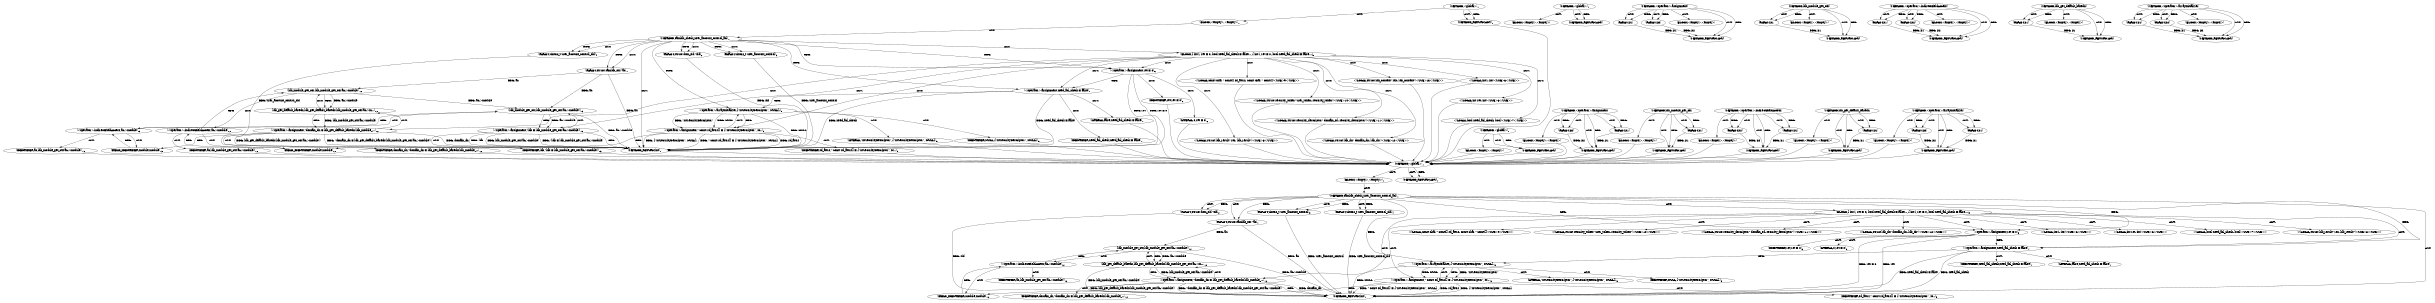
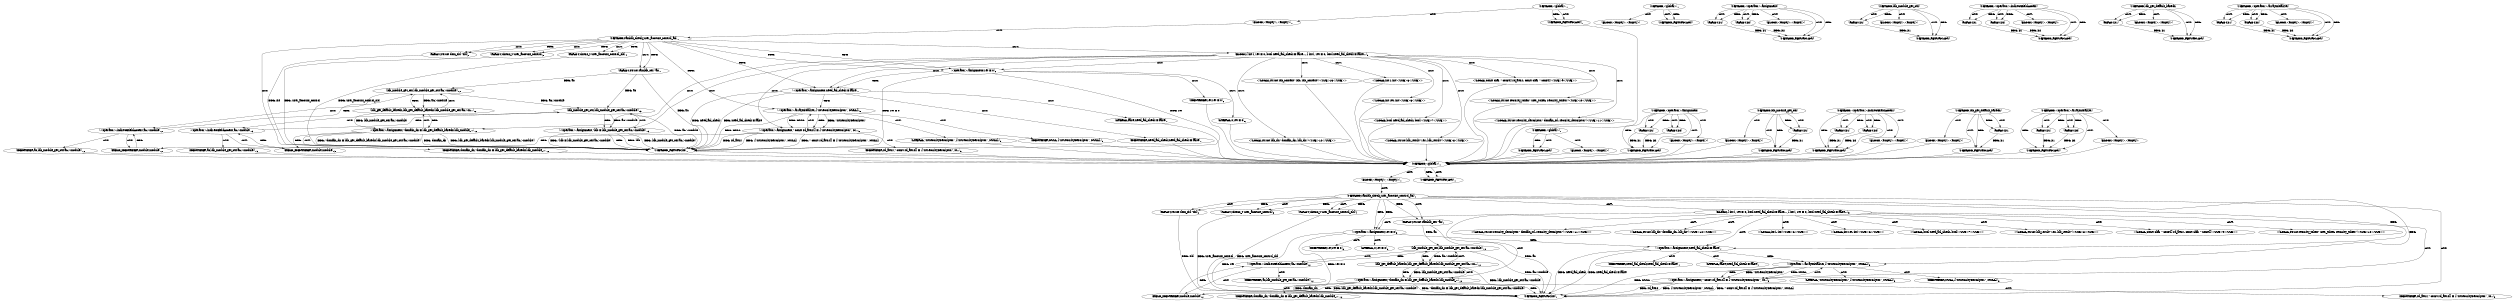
(562, 151) -> none
